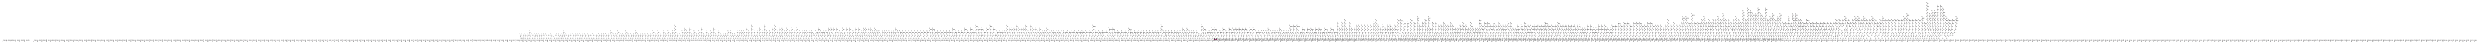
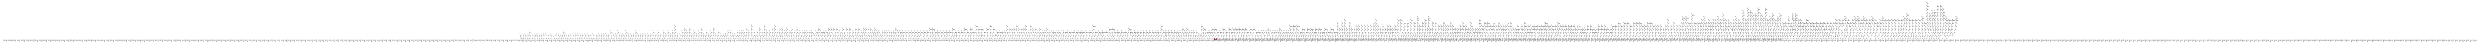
none -> (29, 42)
